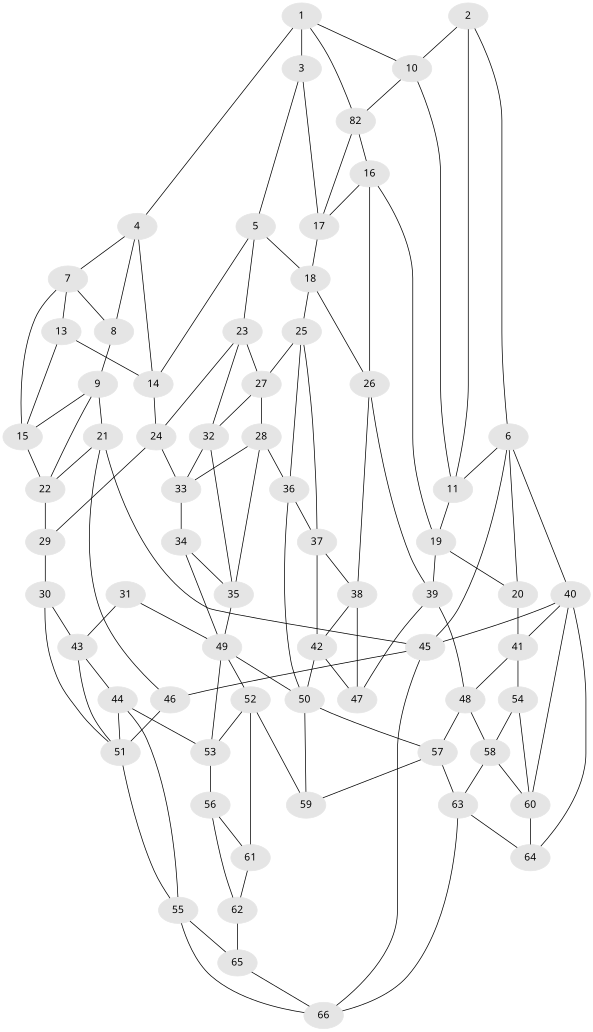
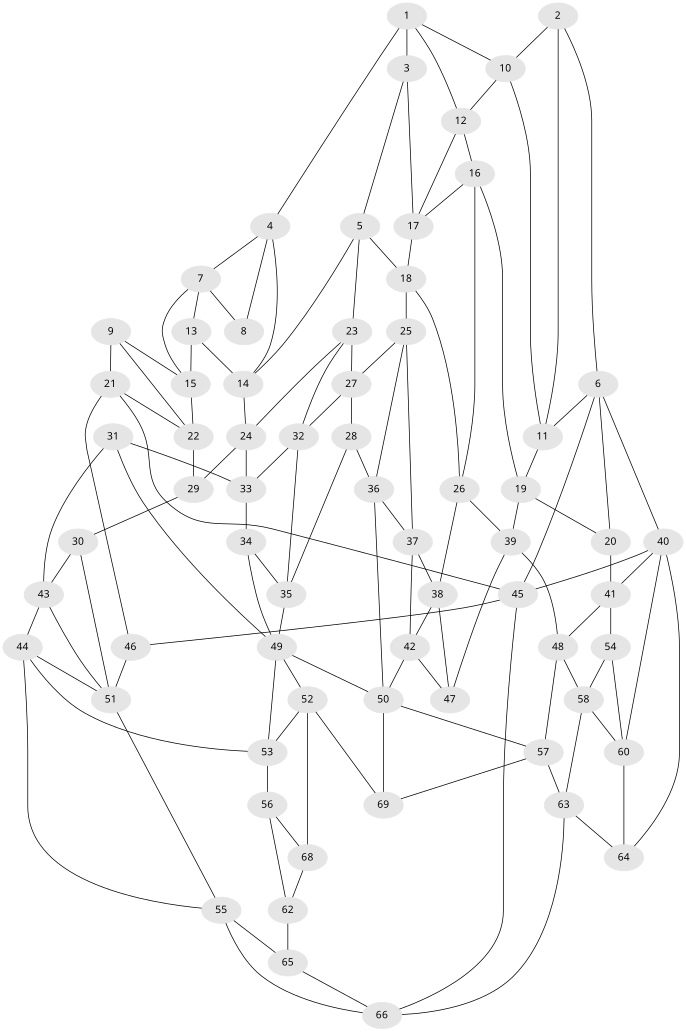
(356, 121) -> (461, 121)
(105, 362) -> none
(221, 463) -> (181, 461)
(306, 805) -> (384, 805)
(251, 858) -> (308, 858)
